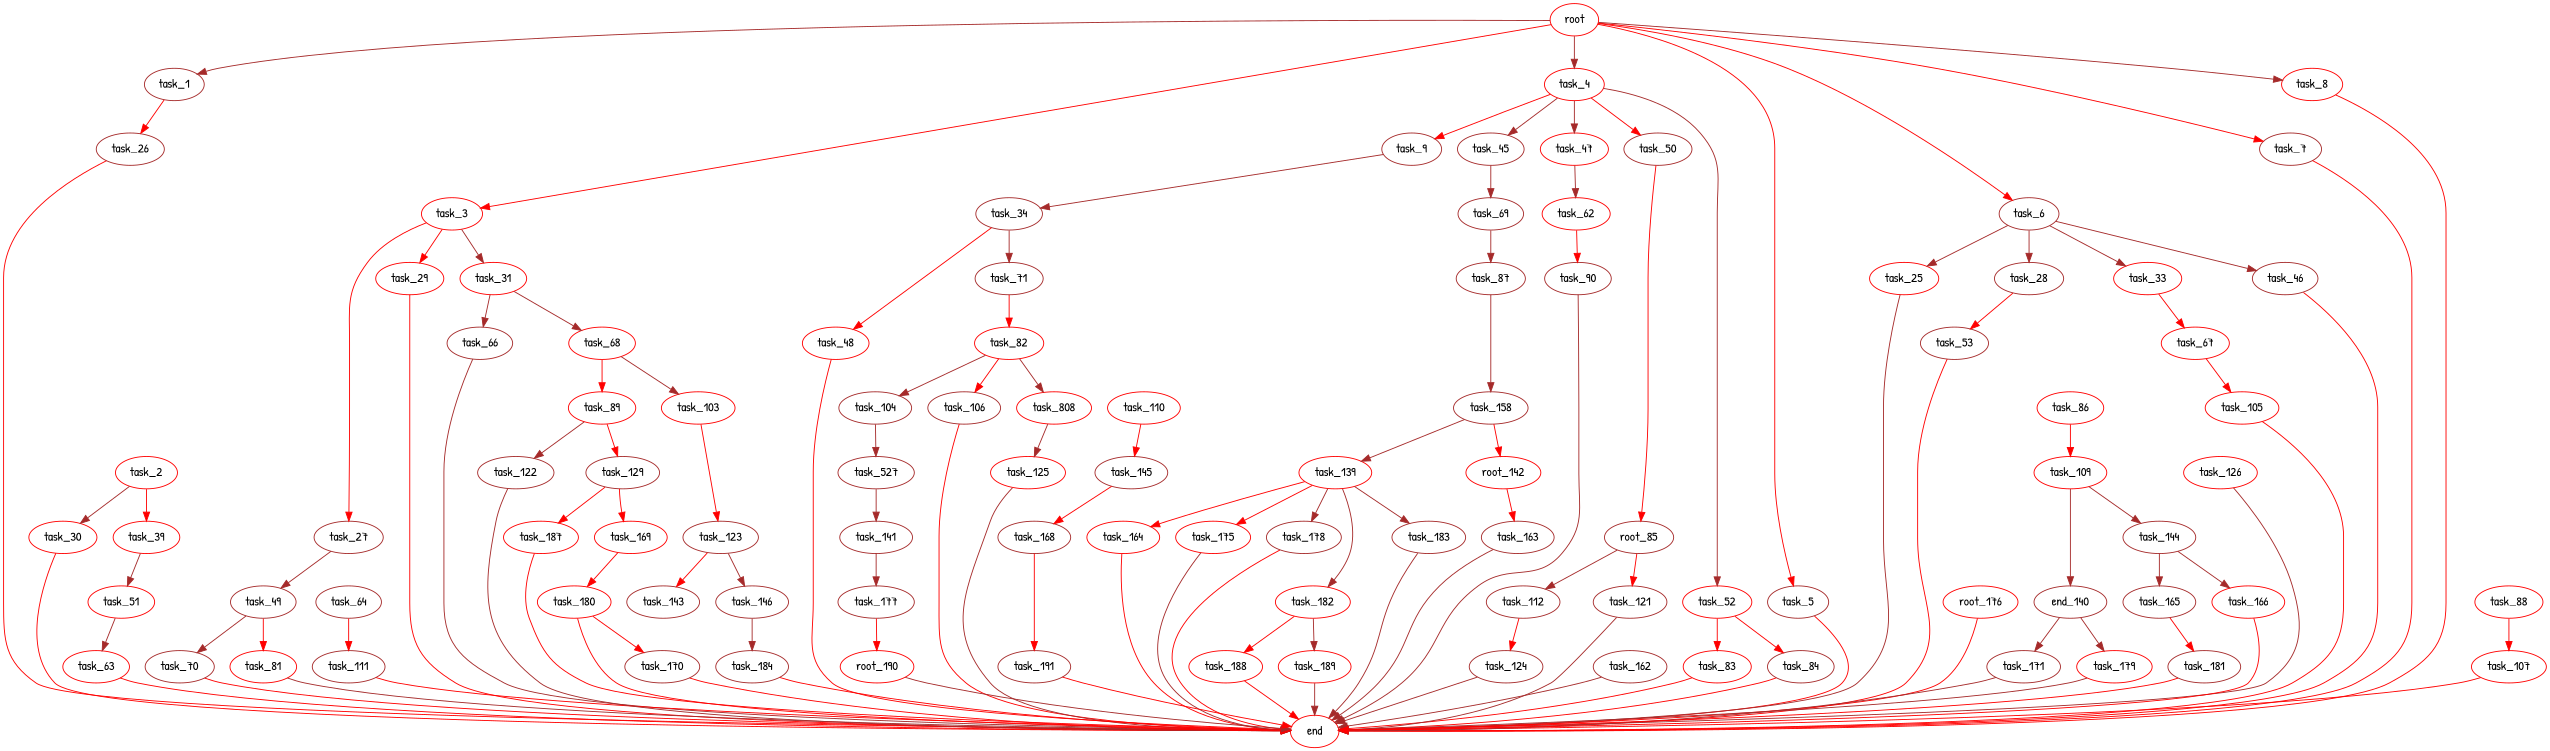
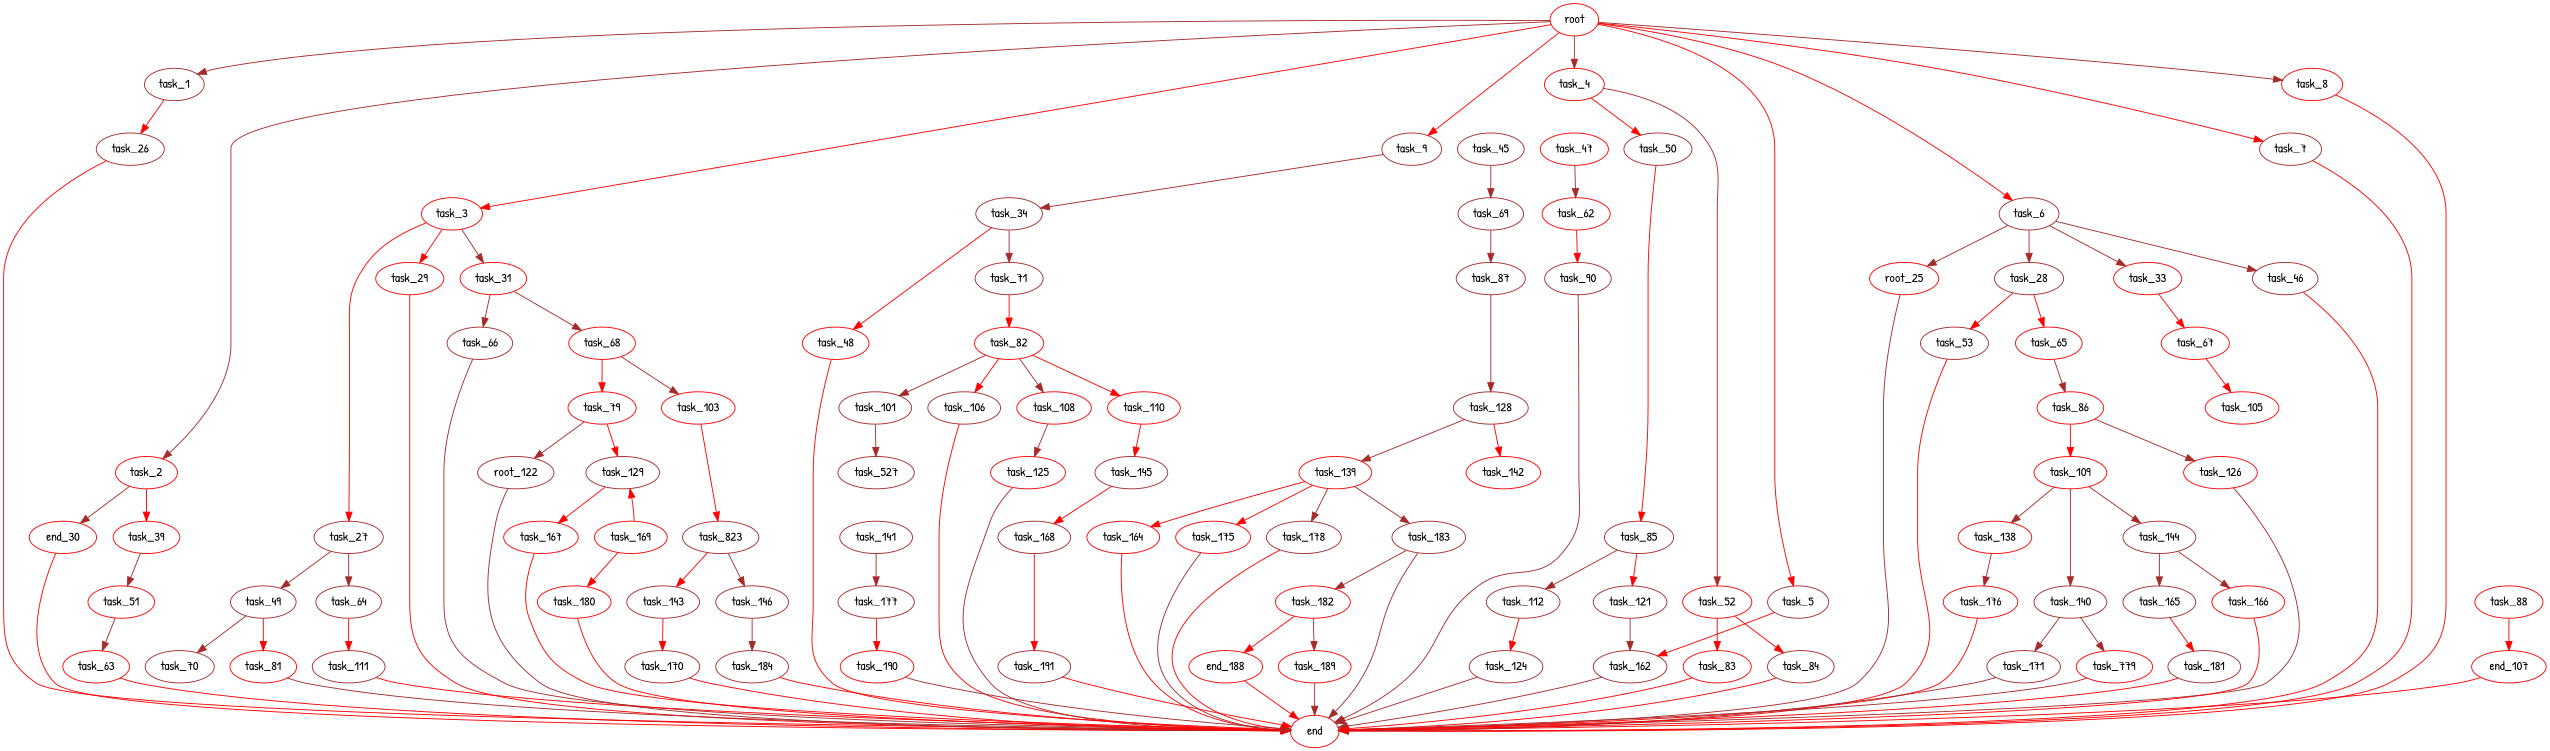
none -> (725, 70)
(1574, 112) -> none
(1537, 114) -> none
(1497, 115) -> (1497, 81)
(1904, 279) -> (1904, 279)
none -> (2049, 343)
none -> (1072, 374)
(602, 408) -> (602, 408)
(875, 408) -> (875, 408)
(1054, 408) -> (1054, 408)
(1491, 408) -> (1491, 408)
none -> (2140, 438)
(516, 473) -> (516, 473)
(1503, 473) -> (1503, 473)
(620, 501) -> (633, 509)
(876, 501) -> none
(1353, 536) -> (1375, 568)
(63, 537) -> (63, 537)
(541, 537) -> (541, 537)
(721, 537) -> (721, 537)
(1518, 537) -> none
(1639, 537) -> (1639, 537)
none -> (1995, 537)
none -> (349, 565)
(1981, 602) -> (1981, 602)
(2070, 602) -> (2070, 602)
(615, 632) -> (663, 630)
(877, 667) -> (877, 667)
(1226, 667) -> (1226, 667)
(2114, 667) -> (2114, 667)
(2509, 667) -> (2509, 667)
(2260, 692) -> none
(1483, 709) -> (1630, 630)
(1637, 718) -> (1723, 632)
(742, 721) -> none
